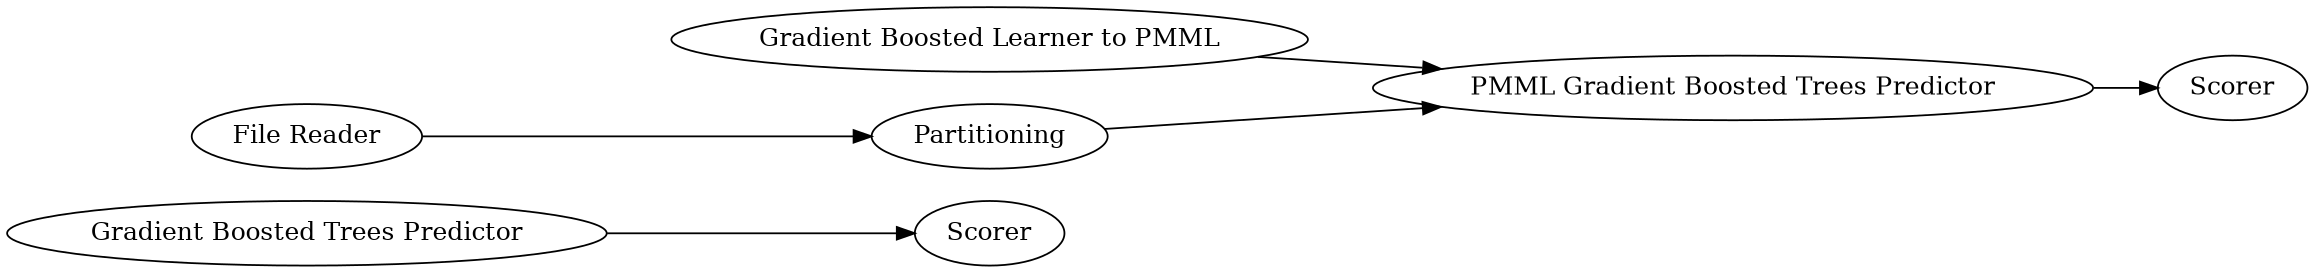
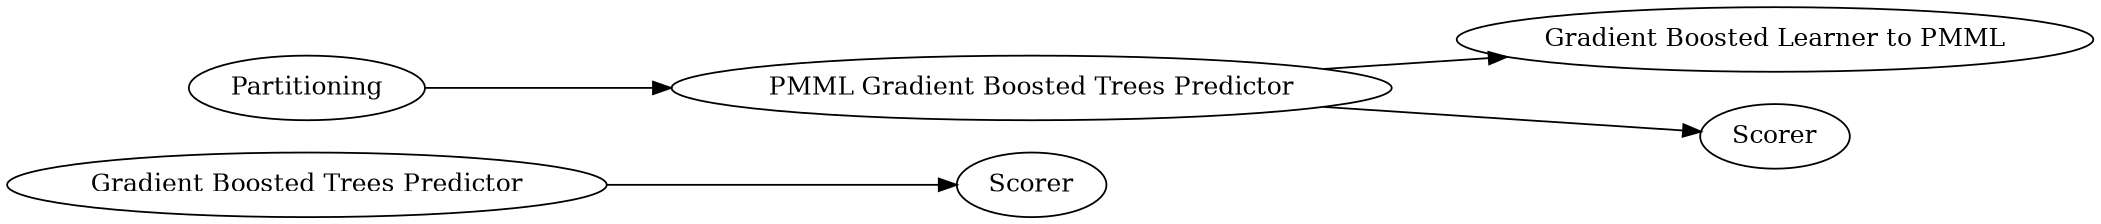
(1340, 62) -> (1406, 64)
(307, 136) -> none
